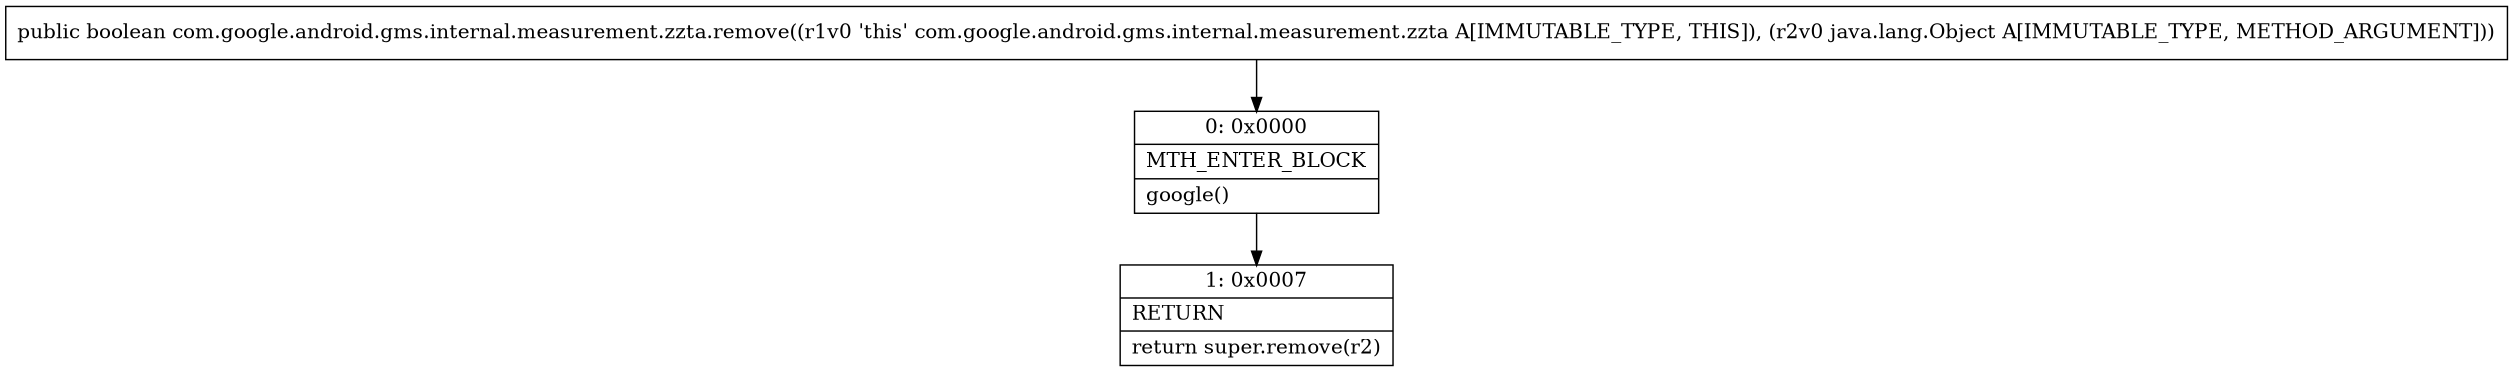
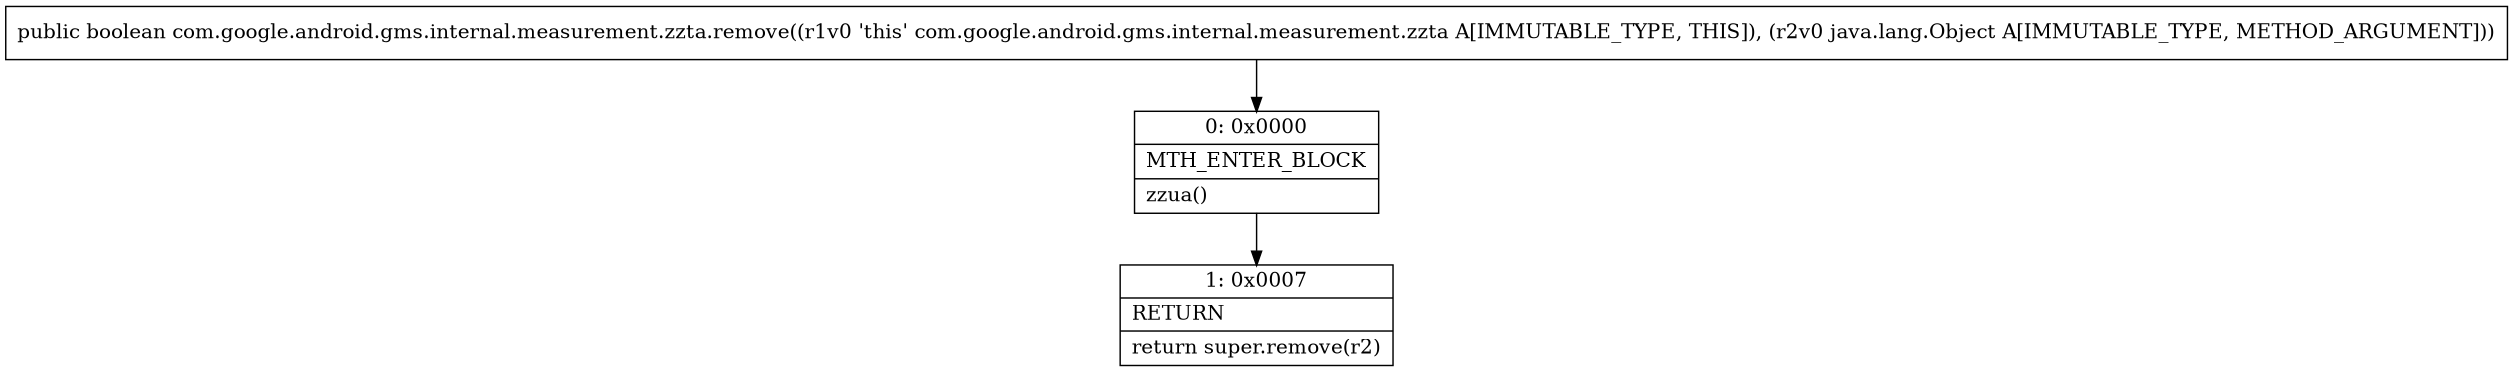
(1188, 195) -> (1177, 195)
